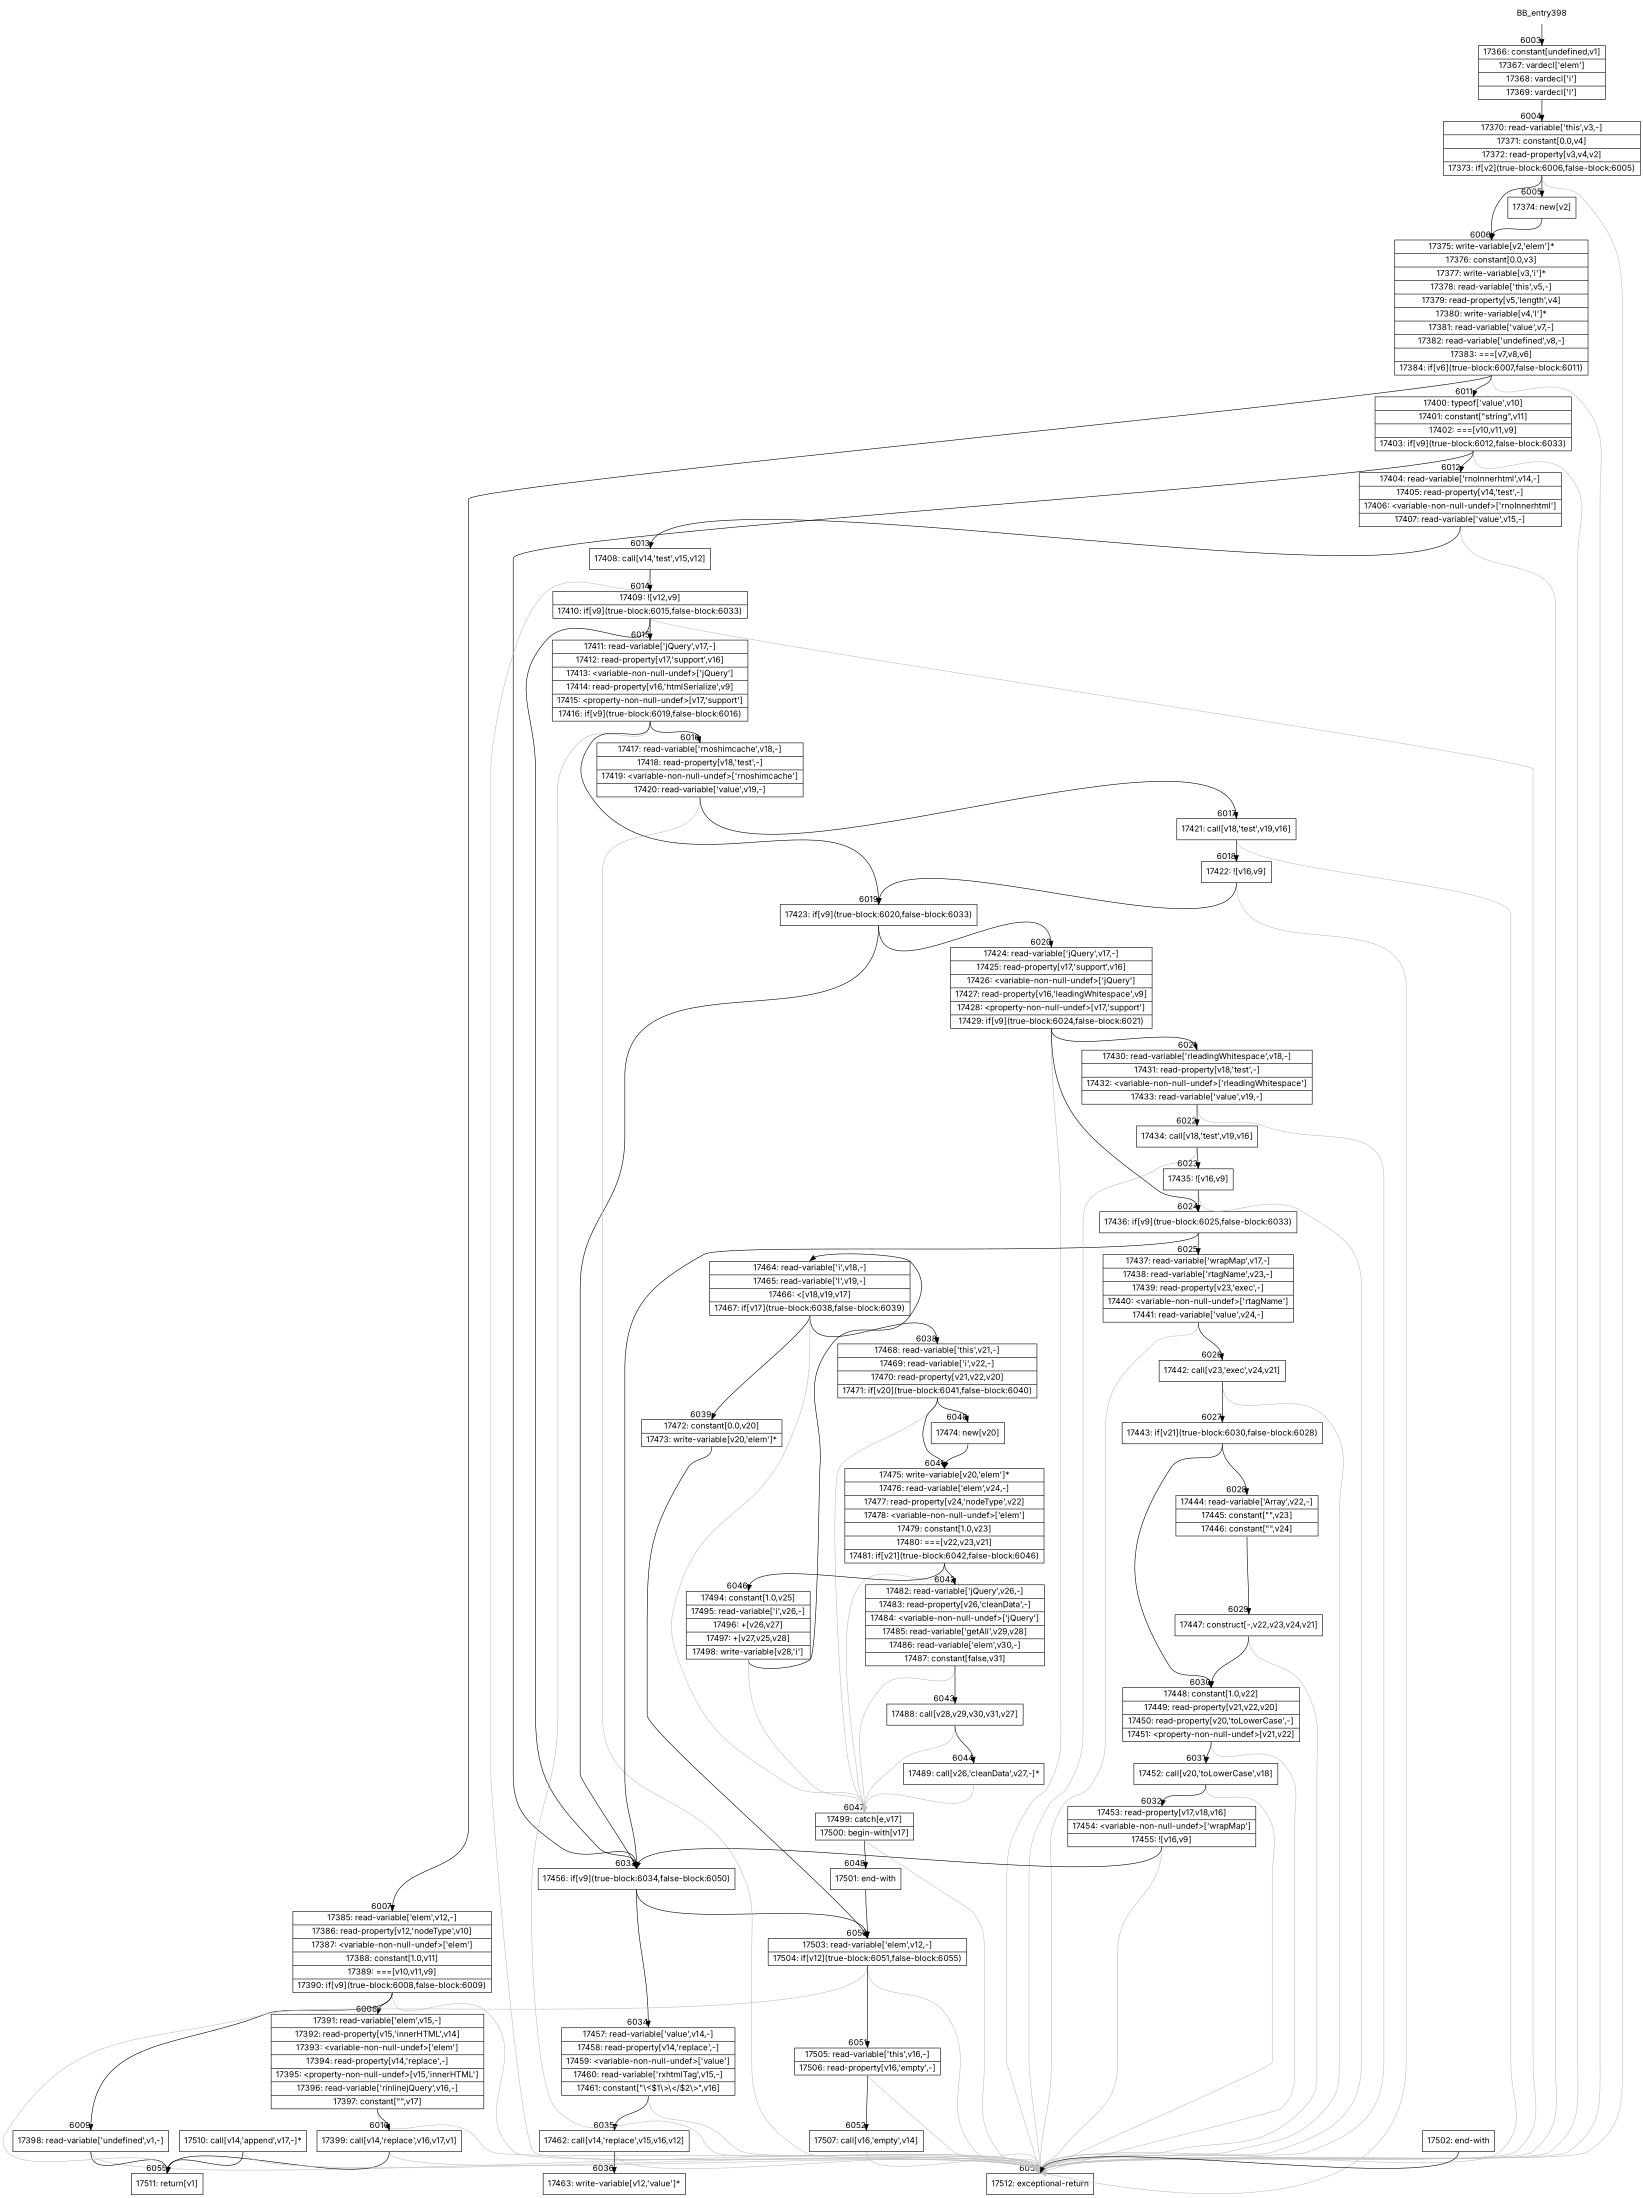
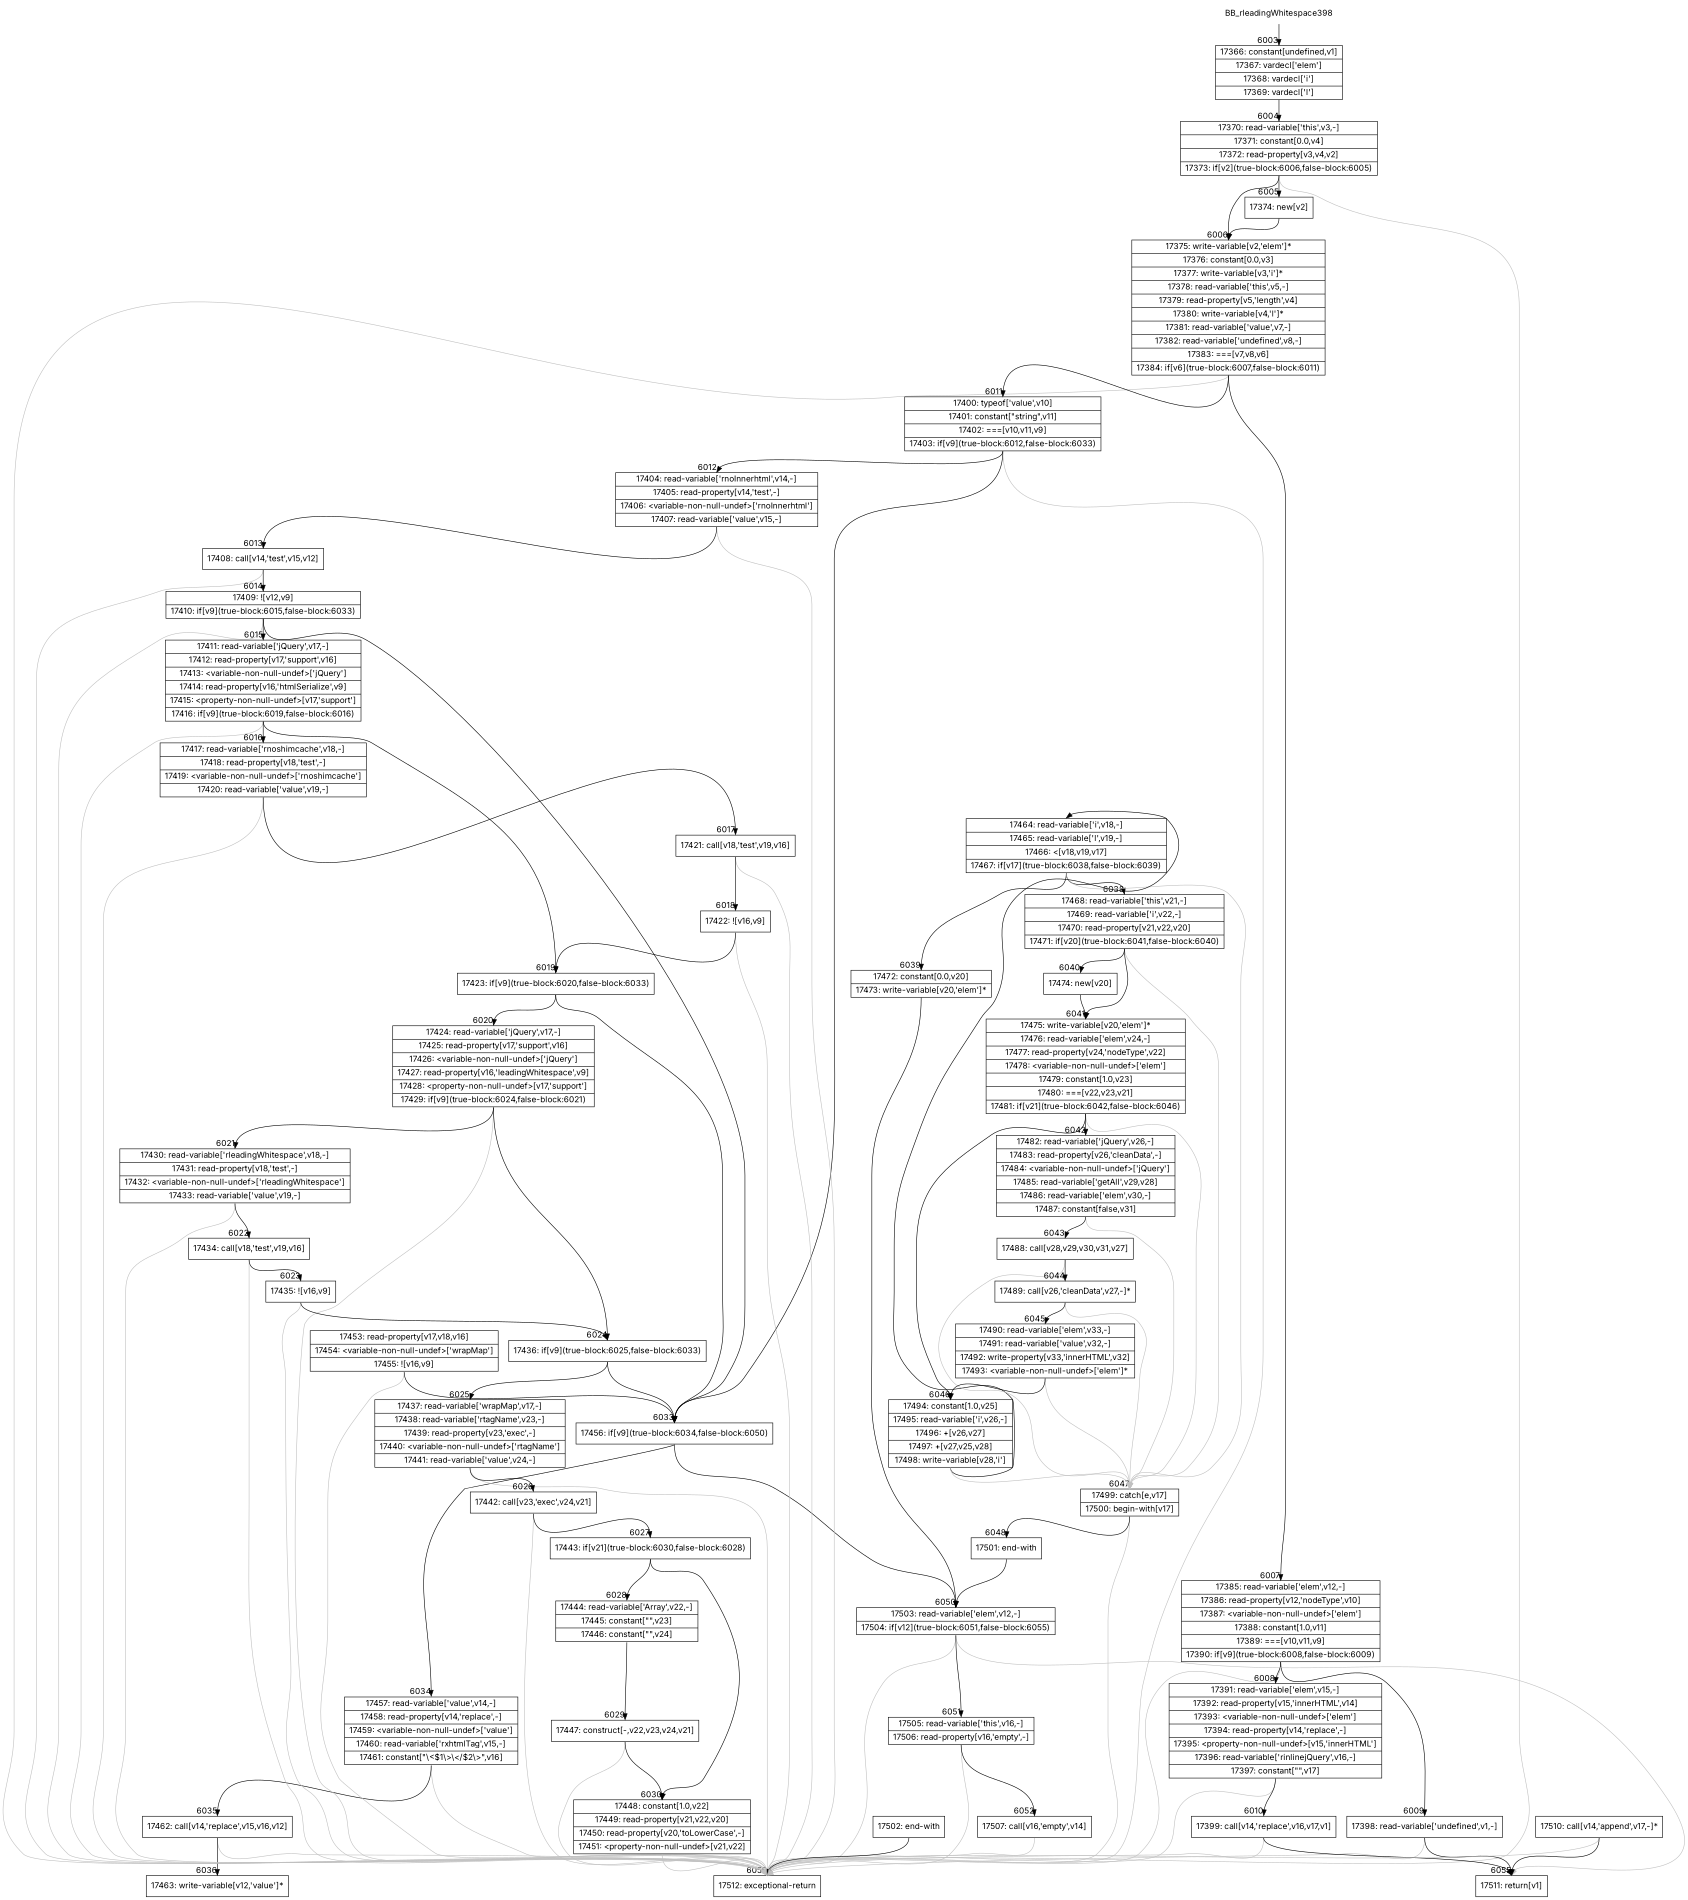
(1542, 14) -> (1279, 14)
none -> (1045, 1351)
(1206, 1774) -> none
